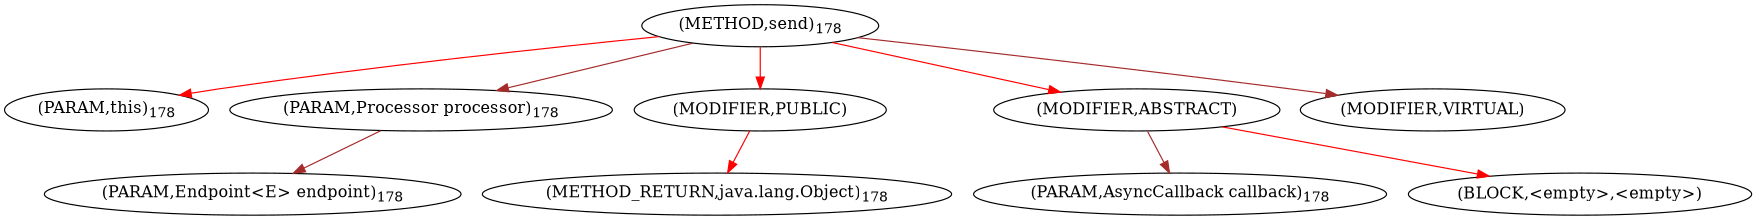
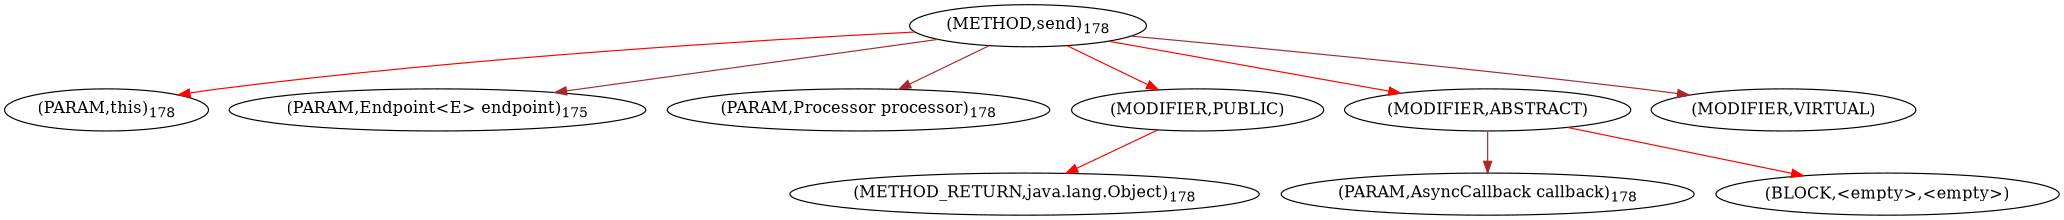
(342, 149) -> (752, 65)
(390, 192) -> (575, 108)
